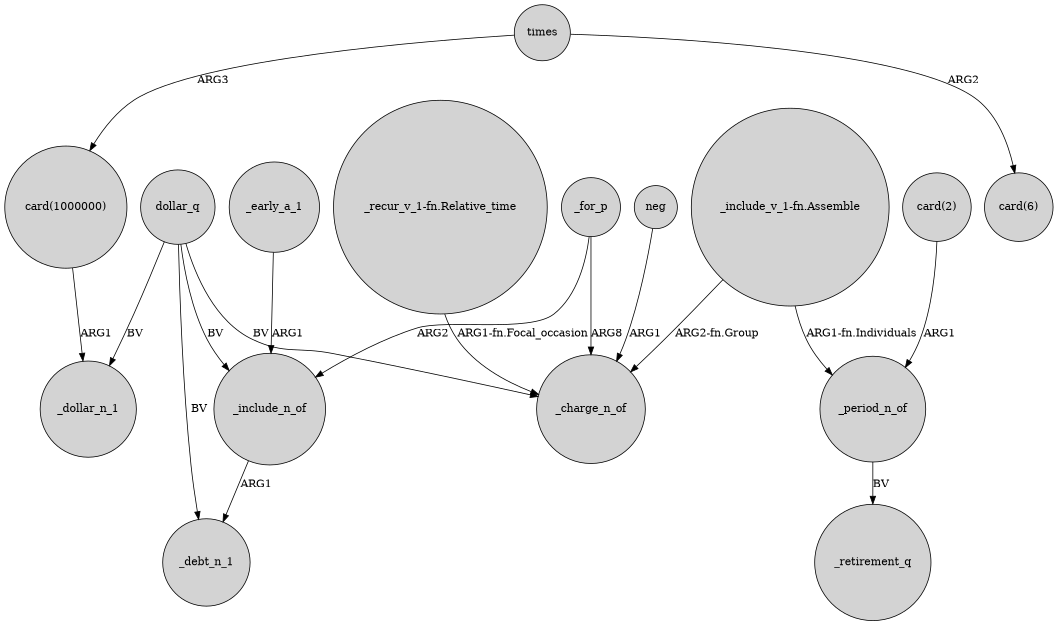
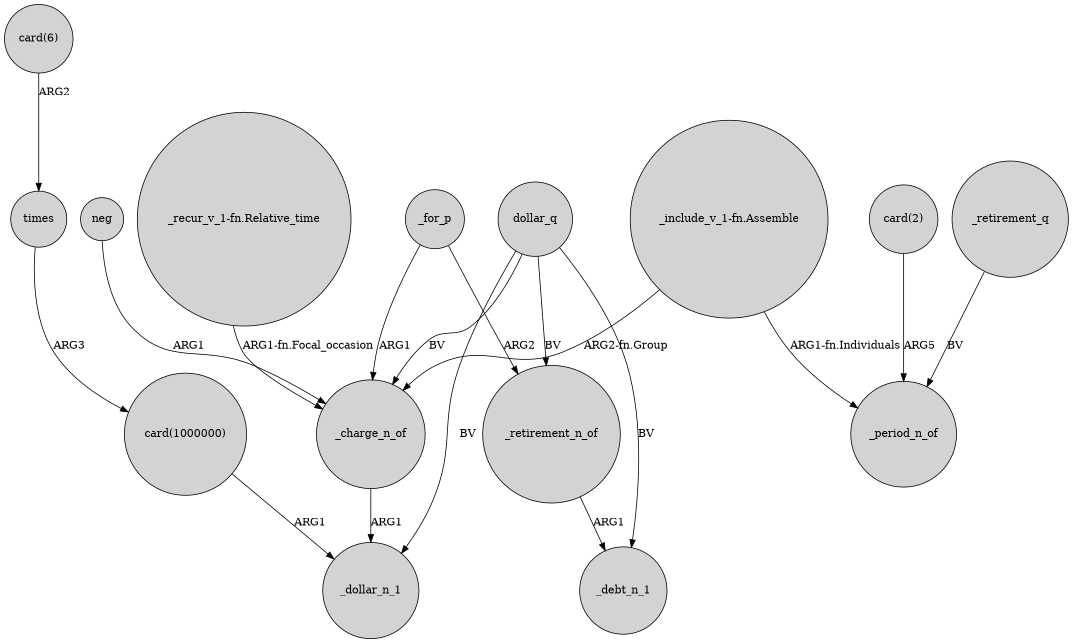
(815, 54) -> (39, 128)
(274, 207) -> none
(607, 334) -> (395, 346)
(940, 334) -> (919, 346)
(270, 409) -> (552, 434)
(873, 479) -> (957, 326)
none -> (371, 511)
